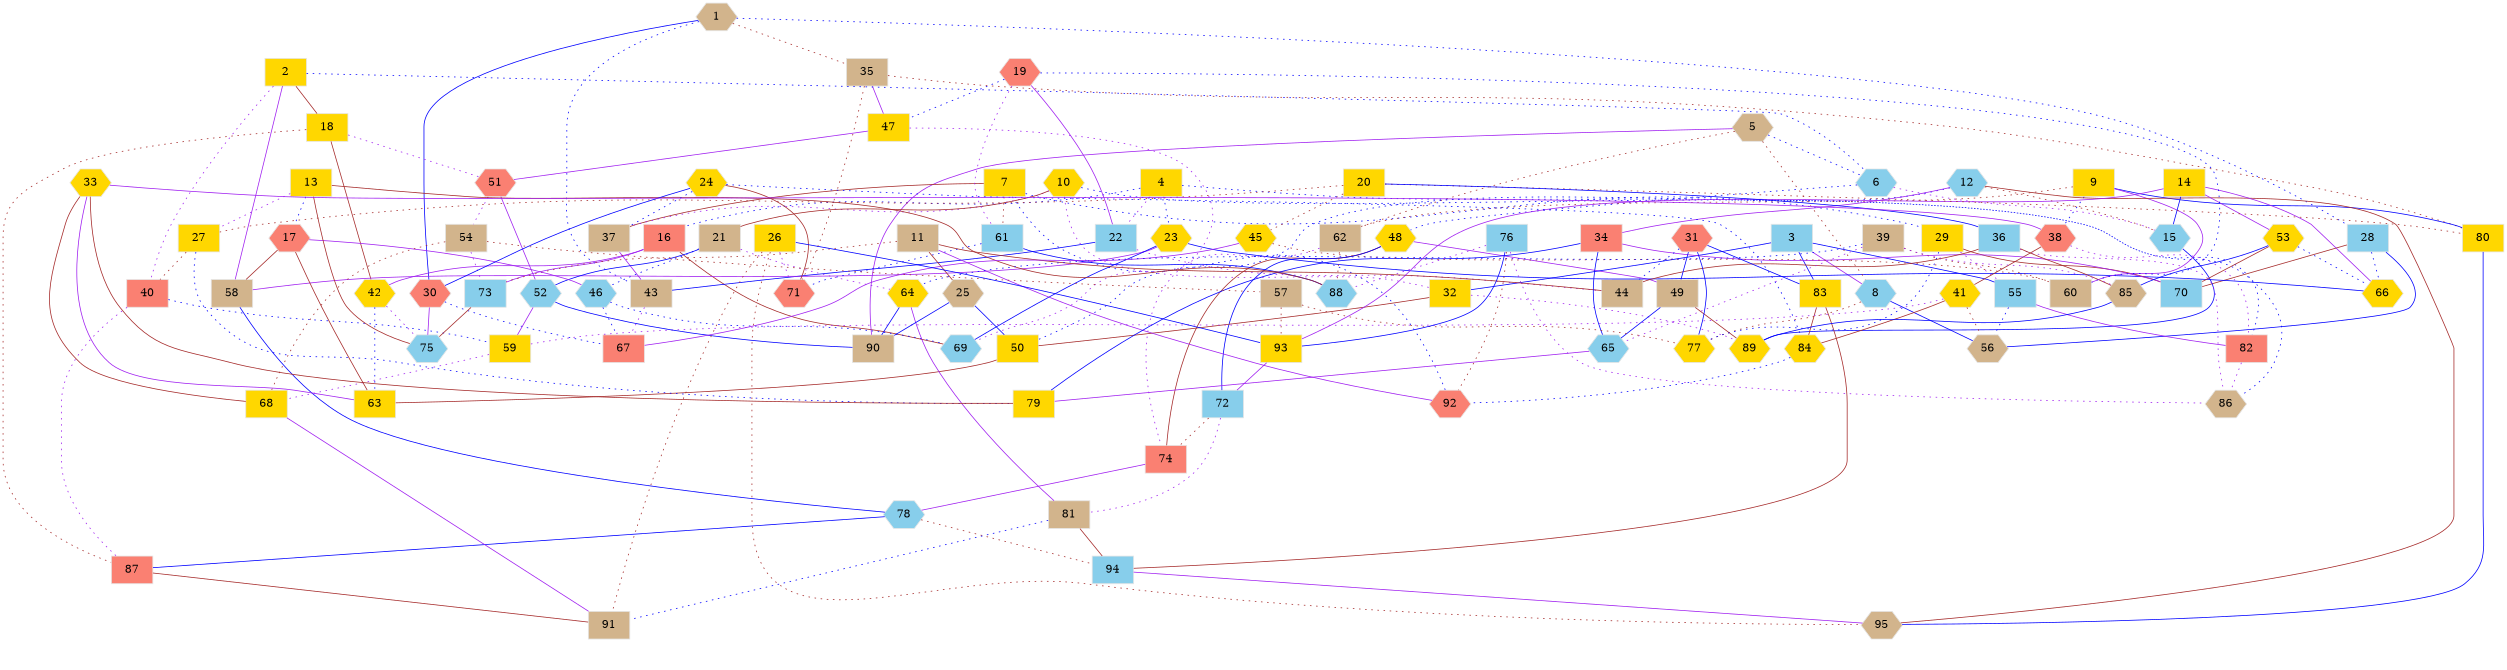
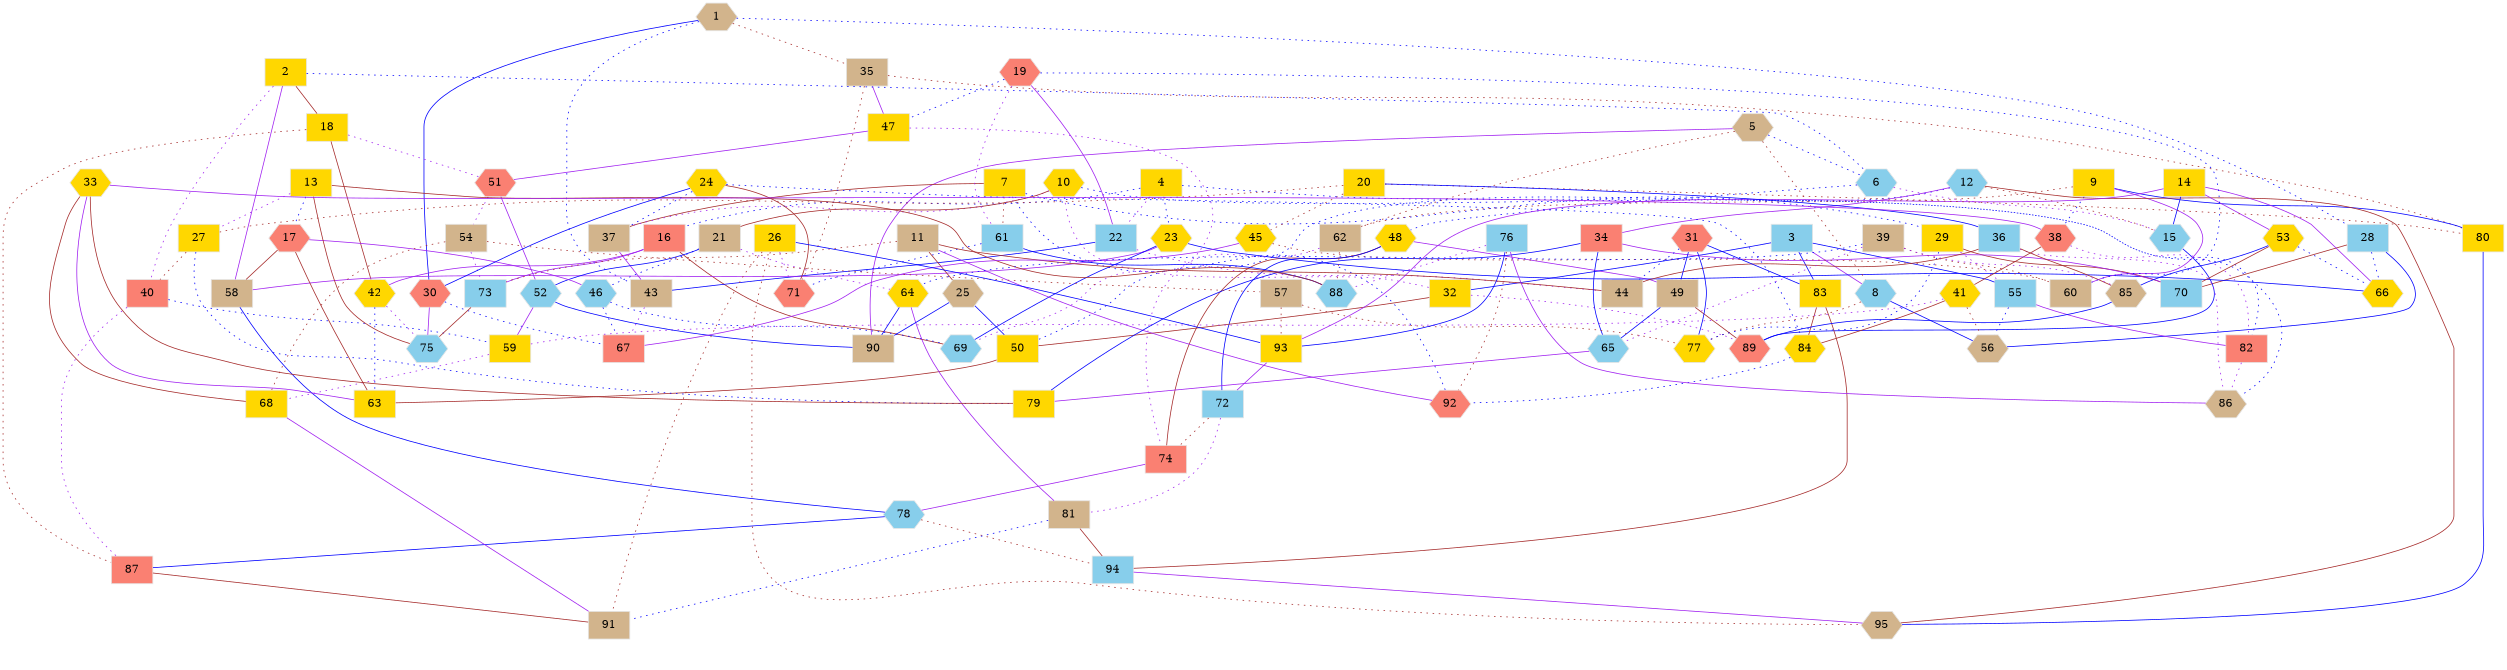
(1750, 349) -> (1750, 349)
(1825, 392) -> (1825, 392)
